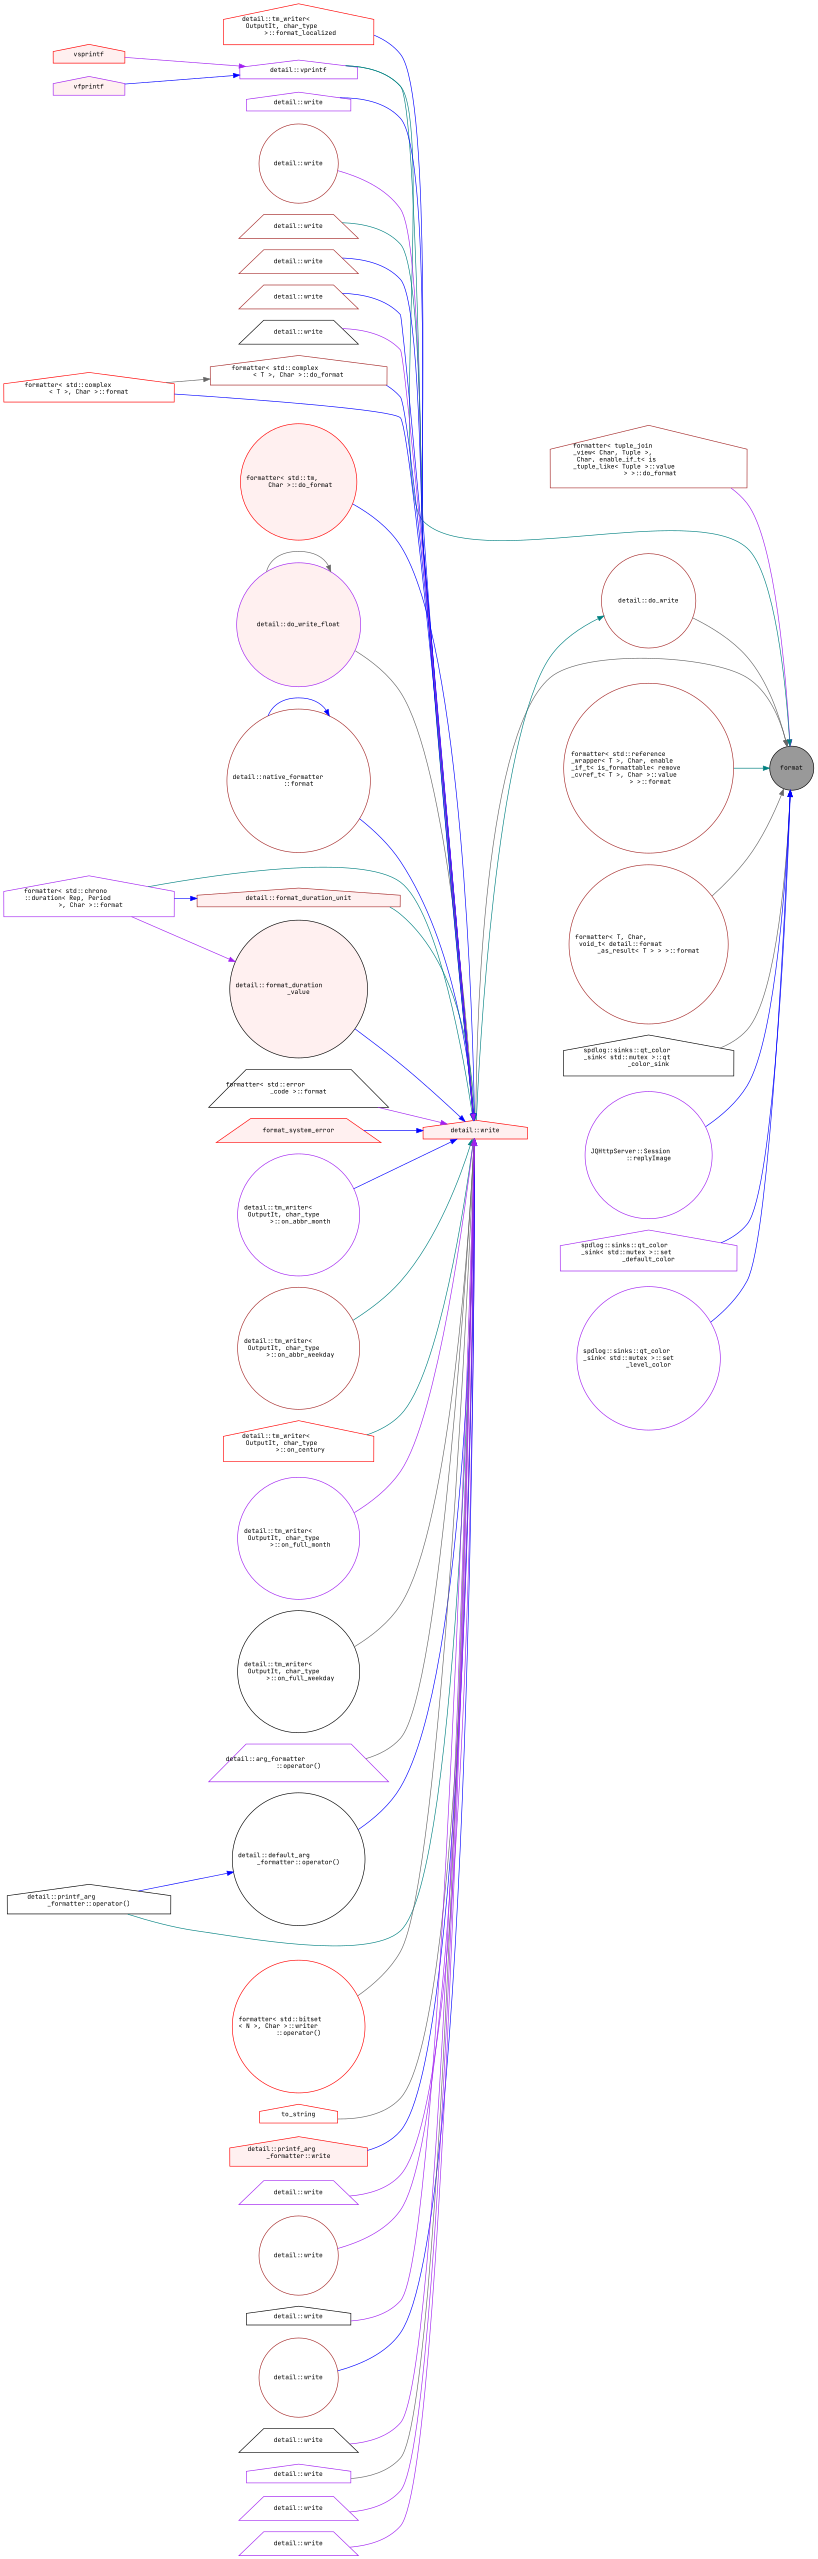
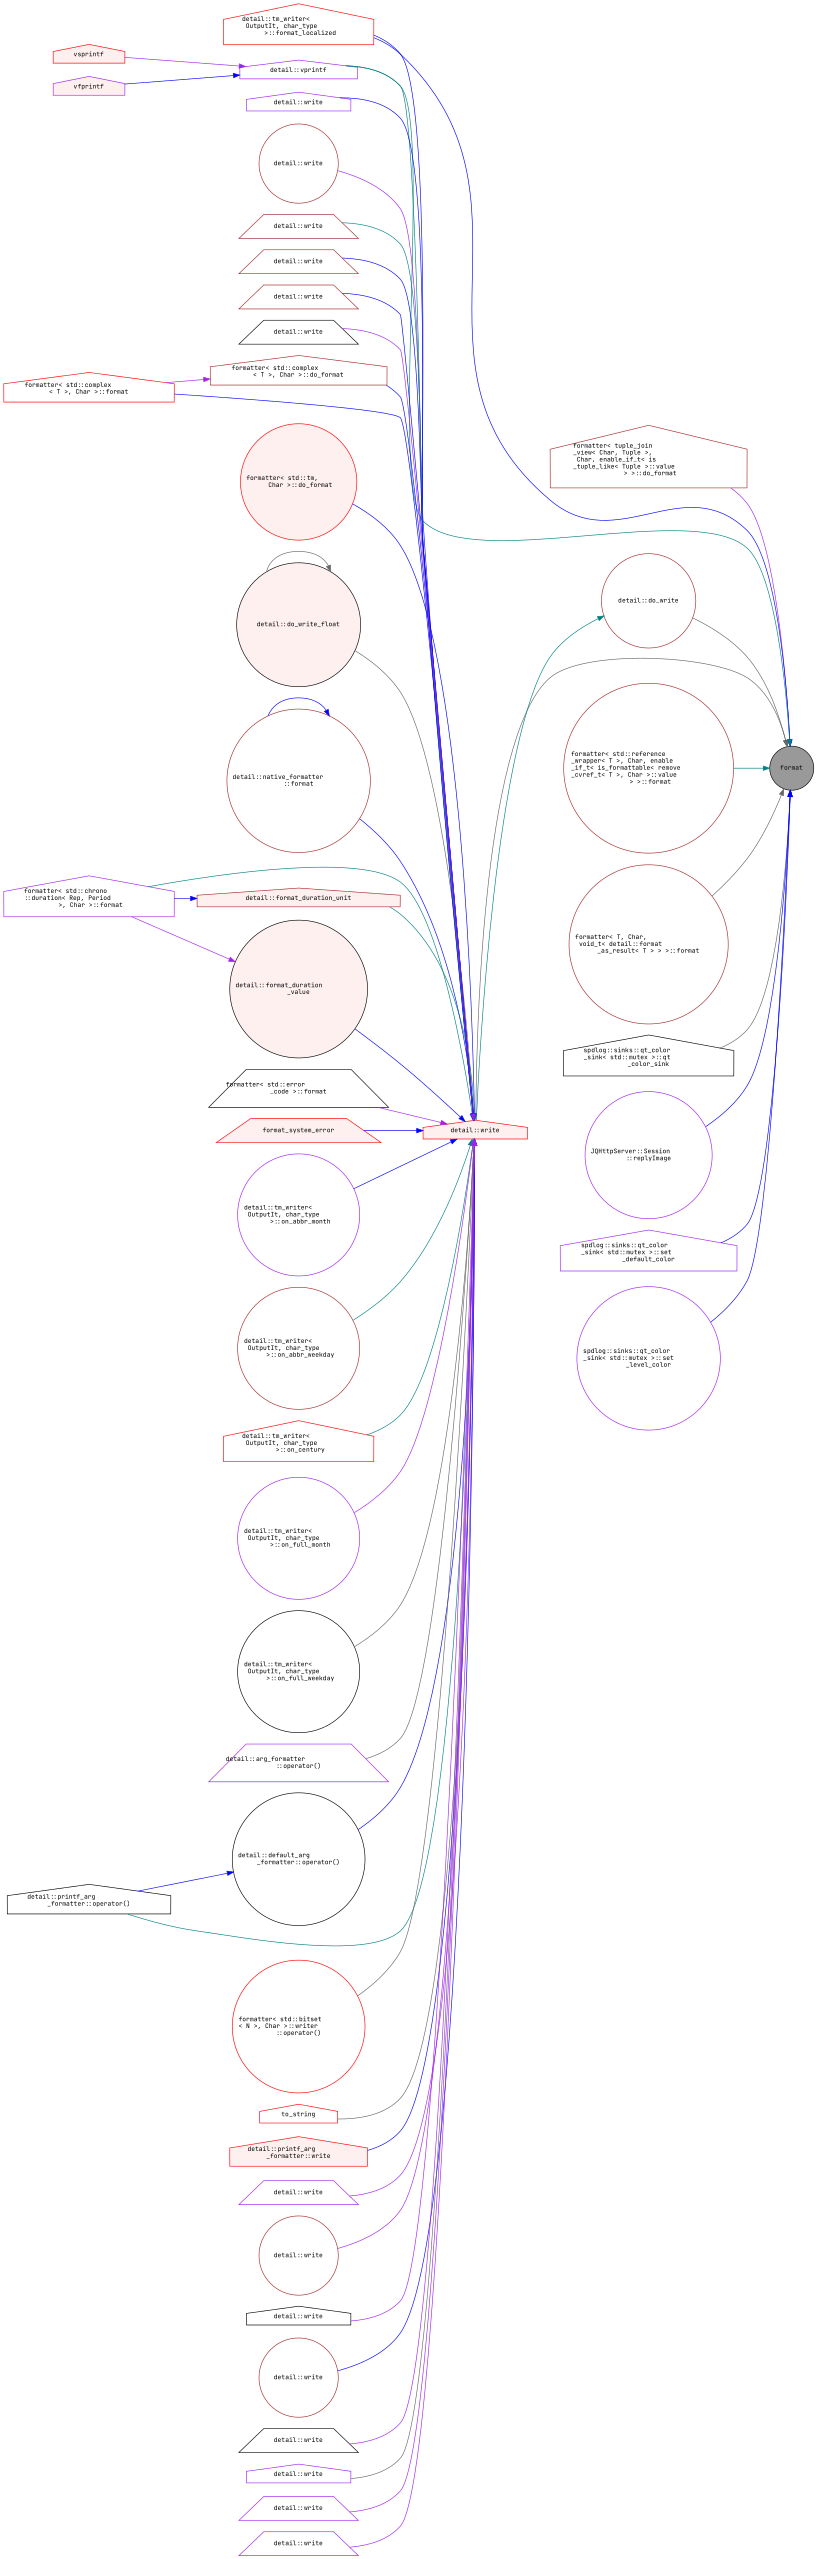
(185, 381) -> (185, 381)
none -> (519, 465)
(299, 625) -> (299, 625)
